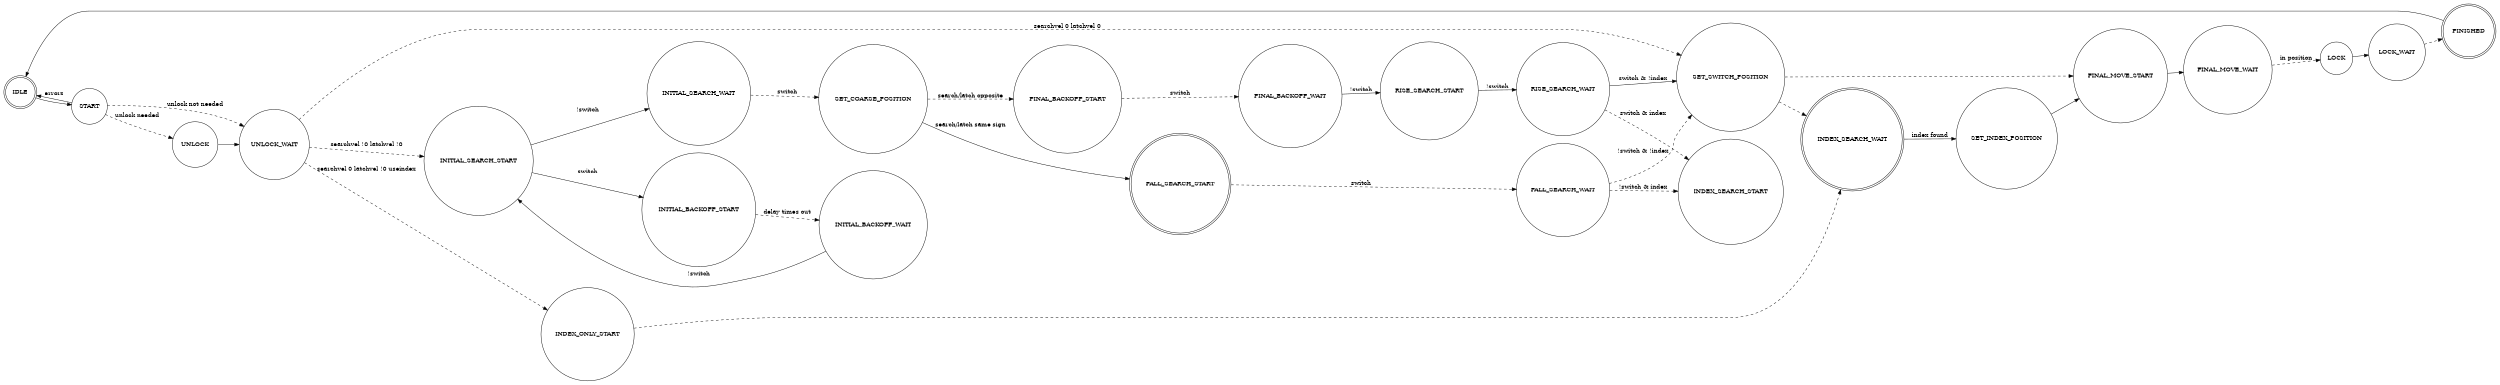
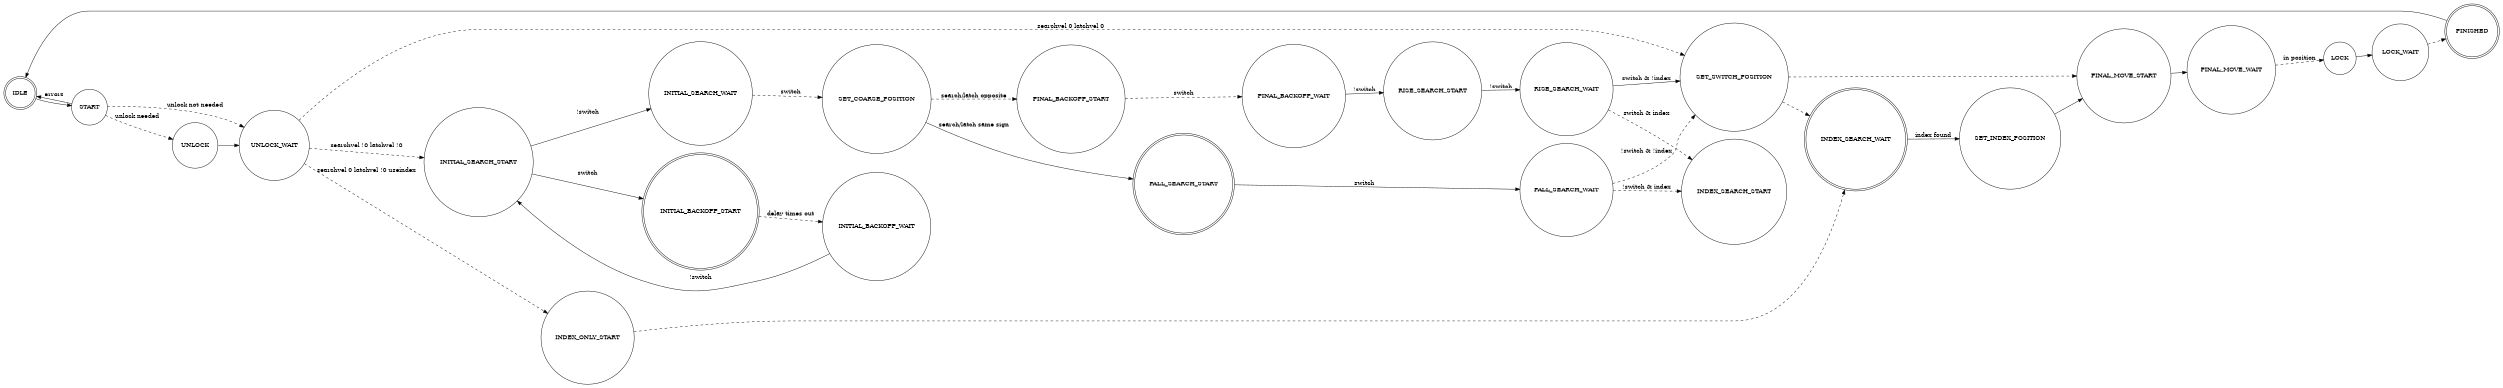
(1372, 187) -> (1375, 187)
(699, 210) -> (701, 211)
